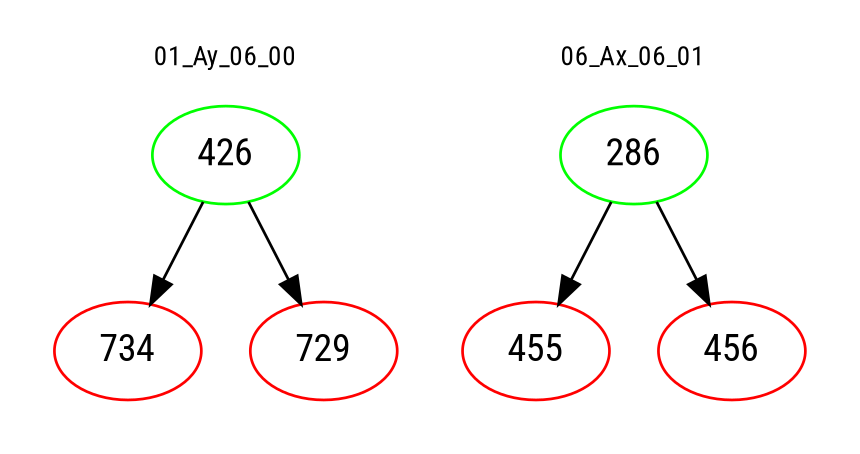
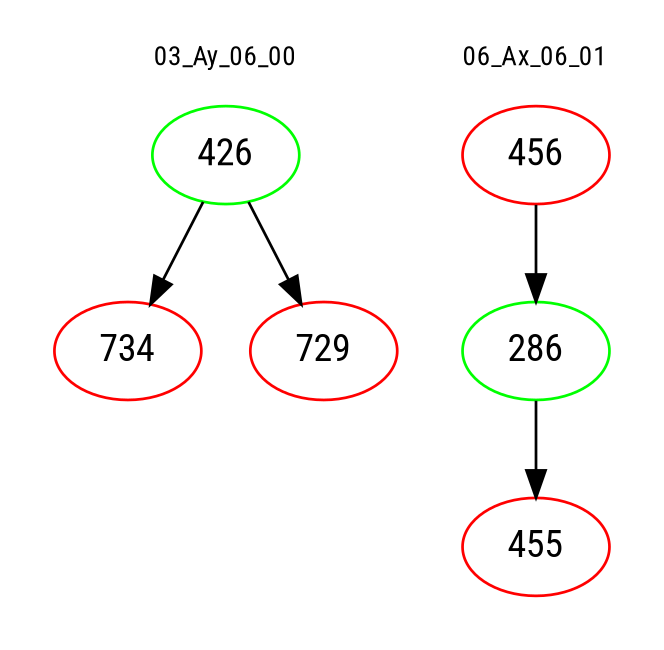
(226, 58) -> (226, 58)
(677, 241) -> (536, 240)
